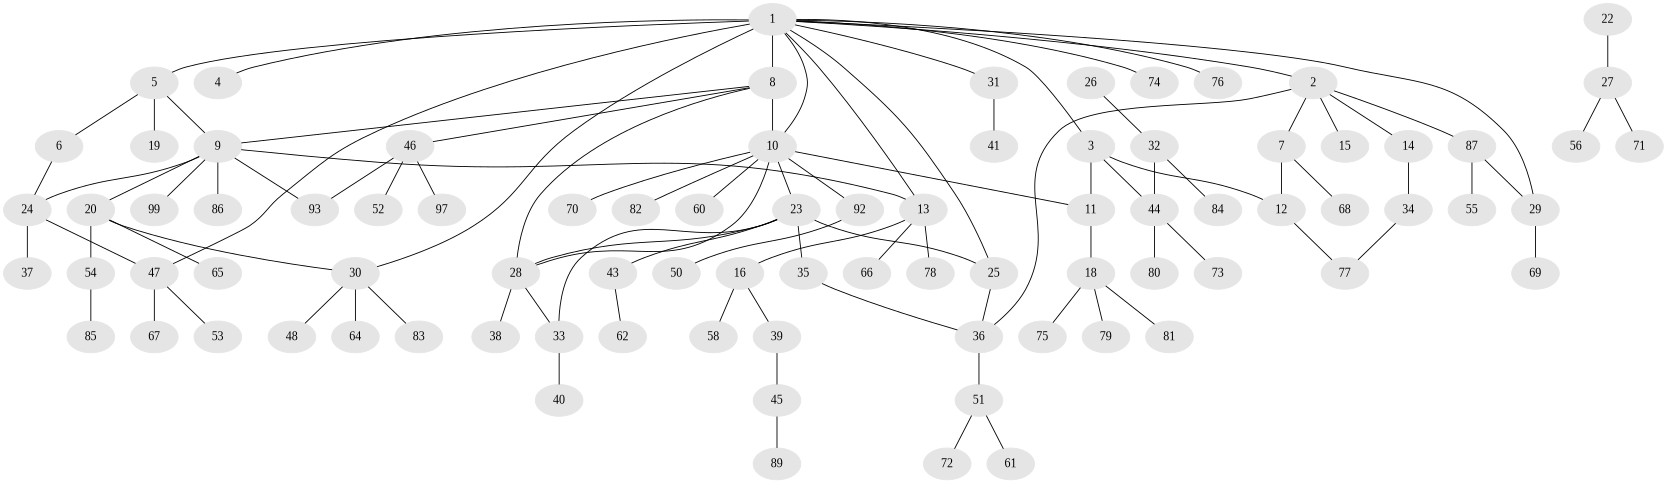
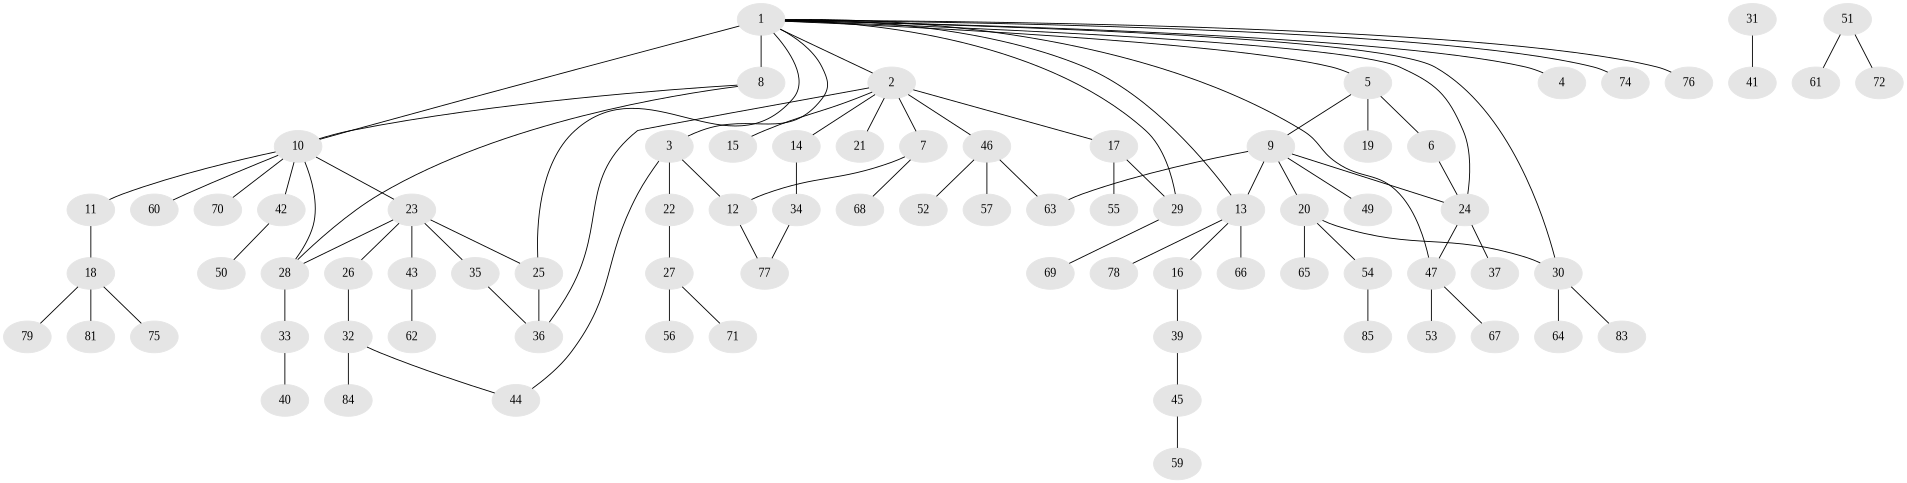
(886, 46) -> (1230, 44)
(495, 115) -> none
(583, 116) -> (939, 115)
none -> (860, 146)
(1472, 146) -> (1114, 146)
(1091, 178) -> (669, 178)
(154, 210) -> (1368, 210)
(218, 210) -> none
(315, 210) -> (1050, 210)
(442, 210) -> (987, 210)
(636, 210) -> none
(860, 210) -> (281, 210)
(642, 230) -> (380, 242)
(1154, 273) -> none
(1218, 273) -> none
(292, 337) -> none
(496, 337) -> none
(713, 337) -> none
(979, 369) -> none
(777, 464) -> (1177, 464)
